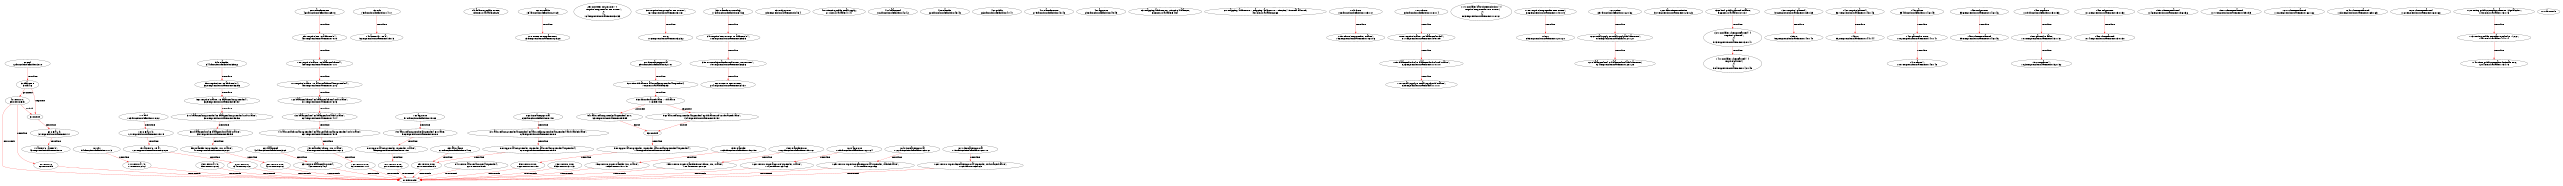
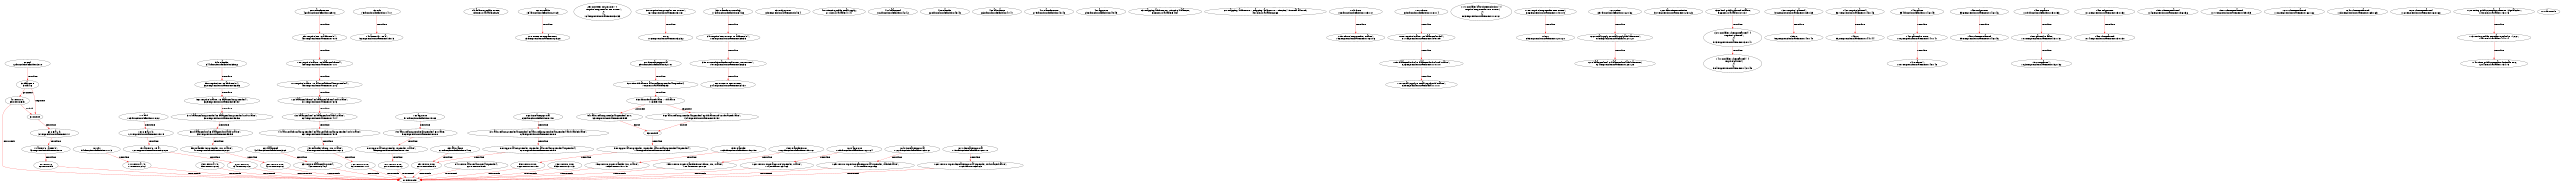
(997, 12) -> (997, 12)
(17, 139) -> (46, 157)
(304, 173) -> (304, 173)
